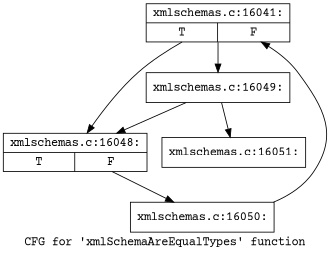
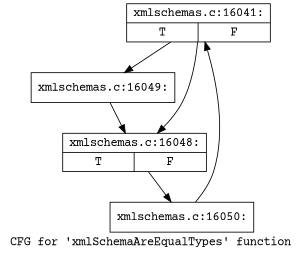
(234, 152) -> none
